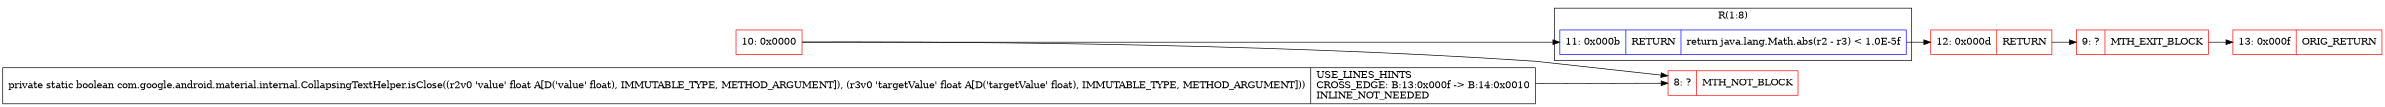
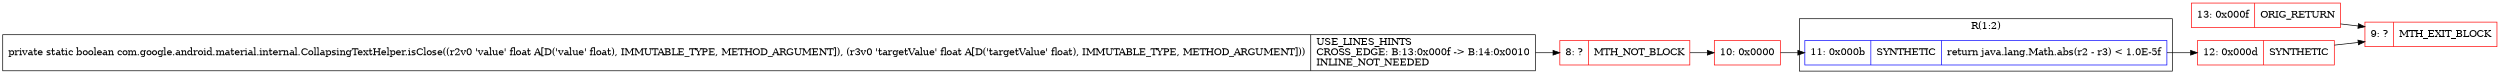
(1733, 16) -> (1986, 27)
(1653, 42) -> (1906, 52)
(2024, 42) -> (2299, 52)
(2217, 42) -> (2349, 25)
(1232, 47) -> (1699, 53)
